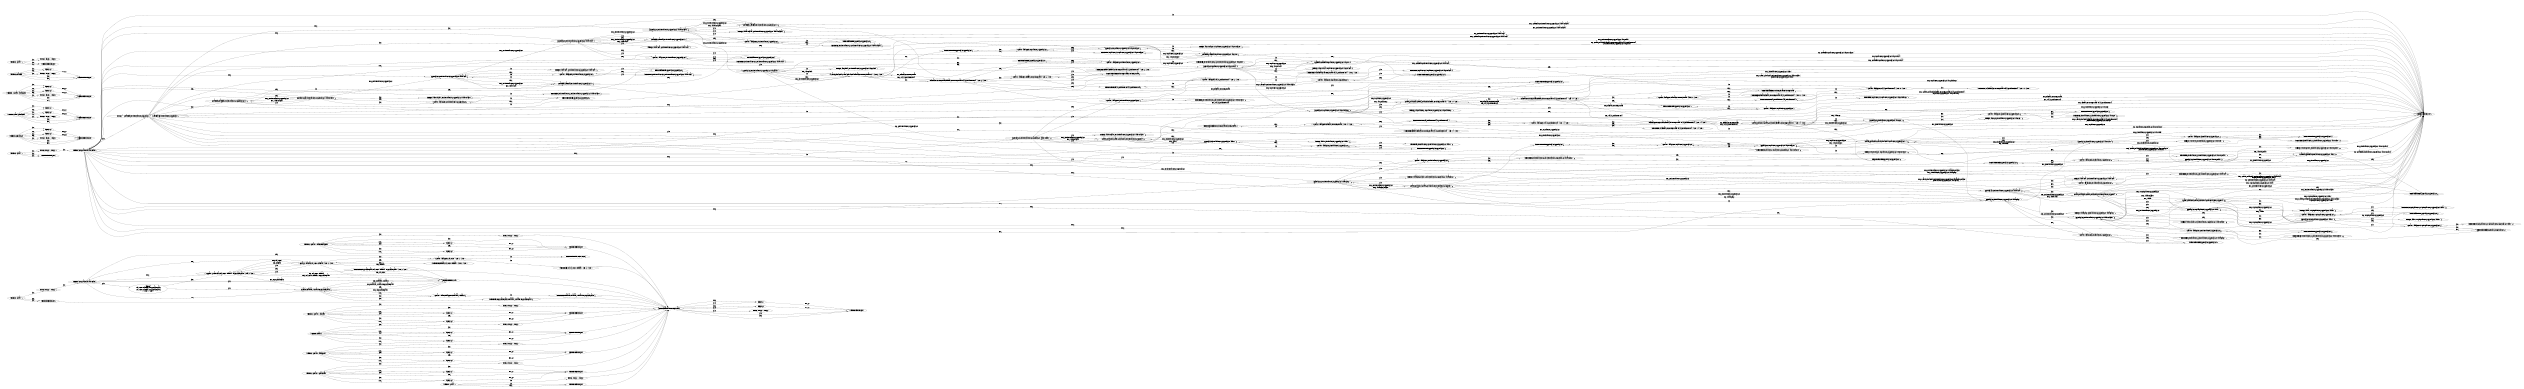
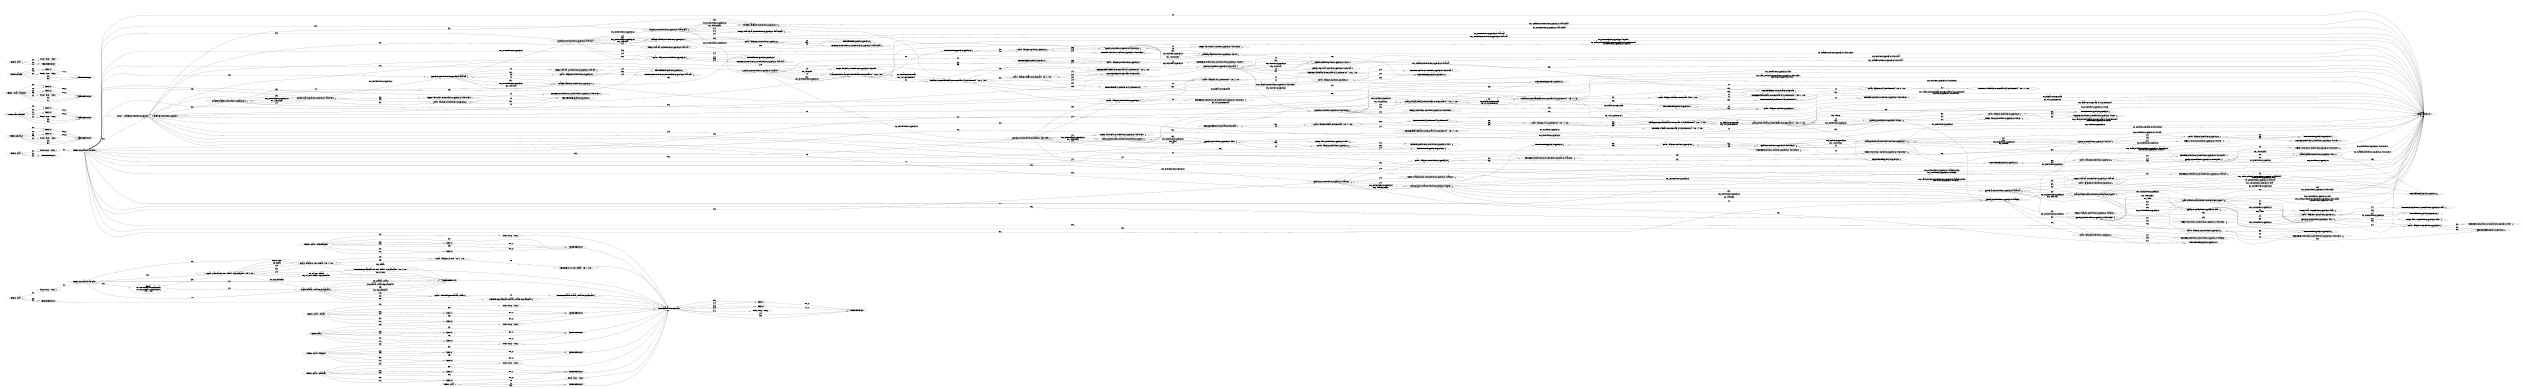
(576, 257) -> none
(449, 264) -> none
